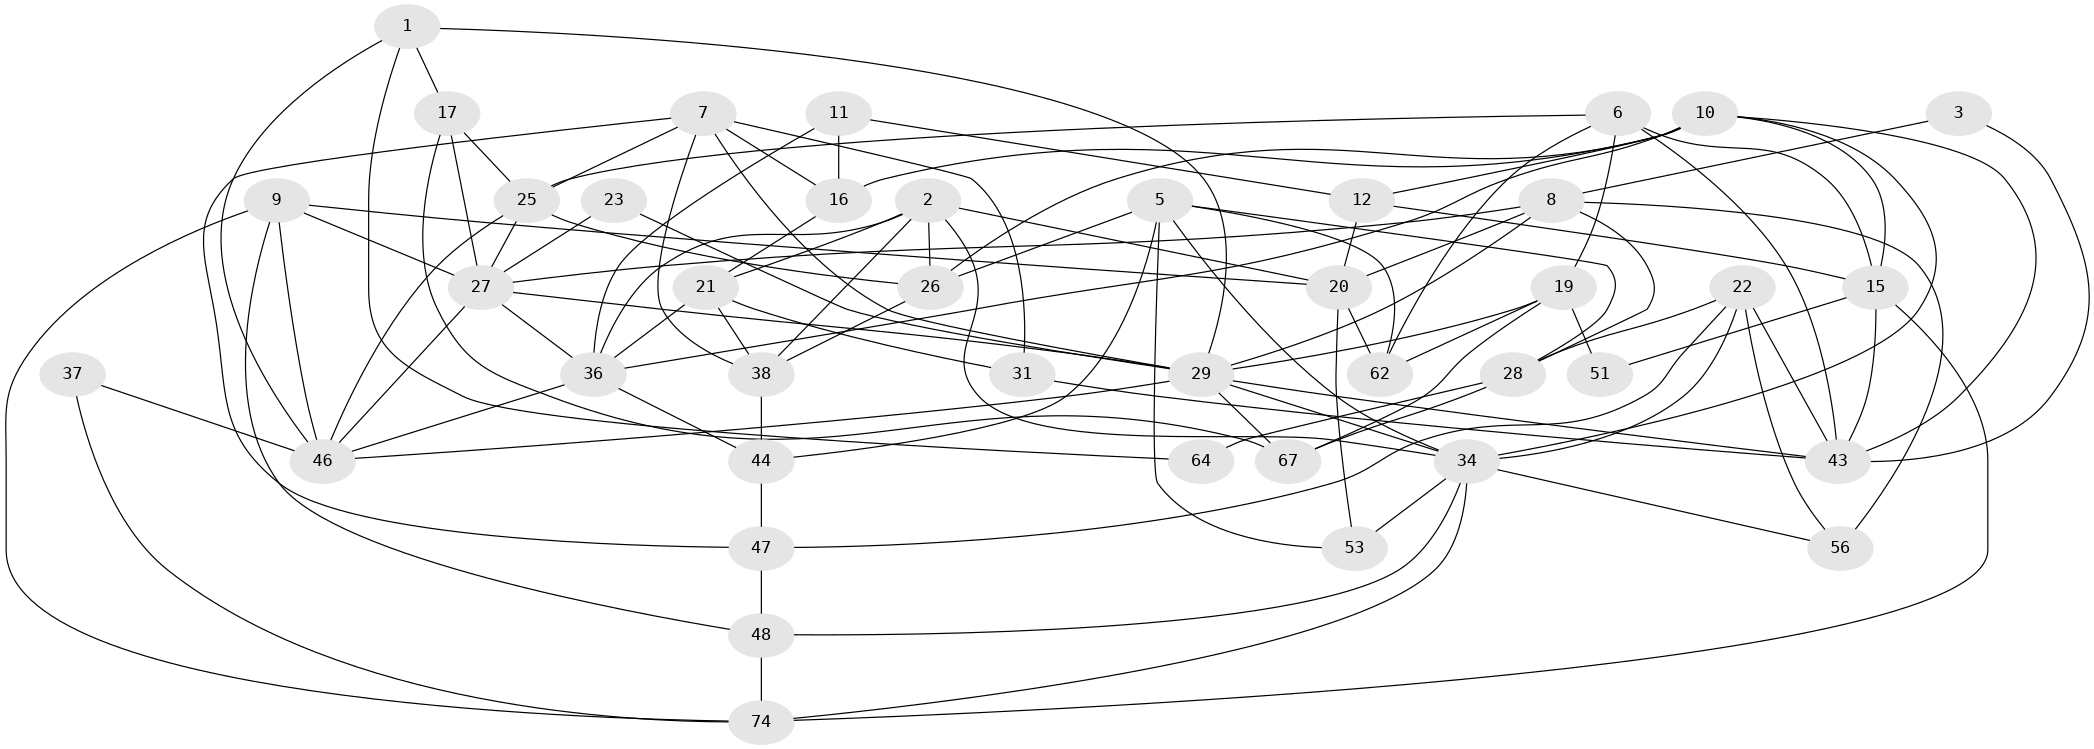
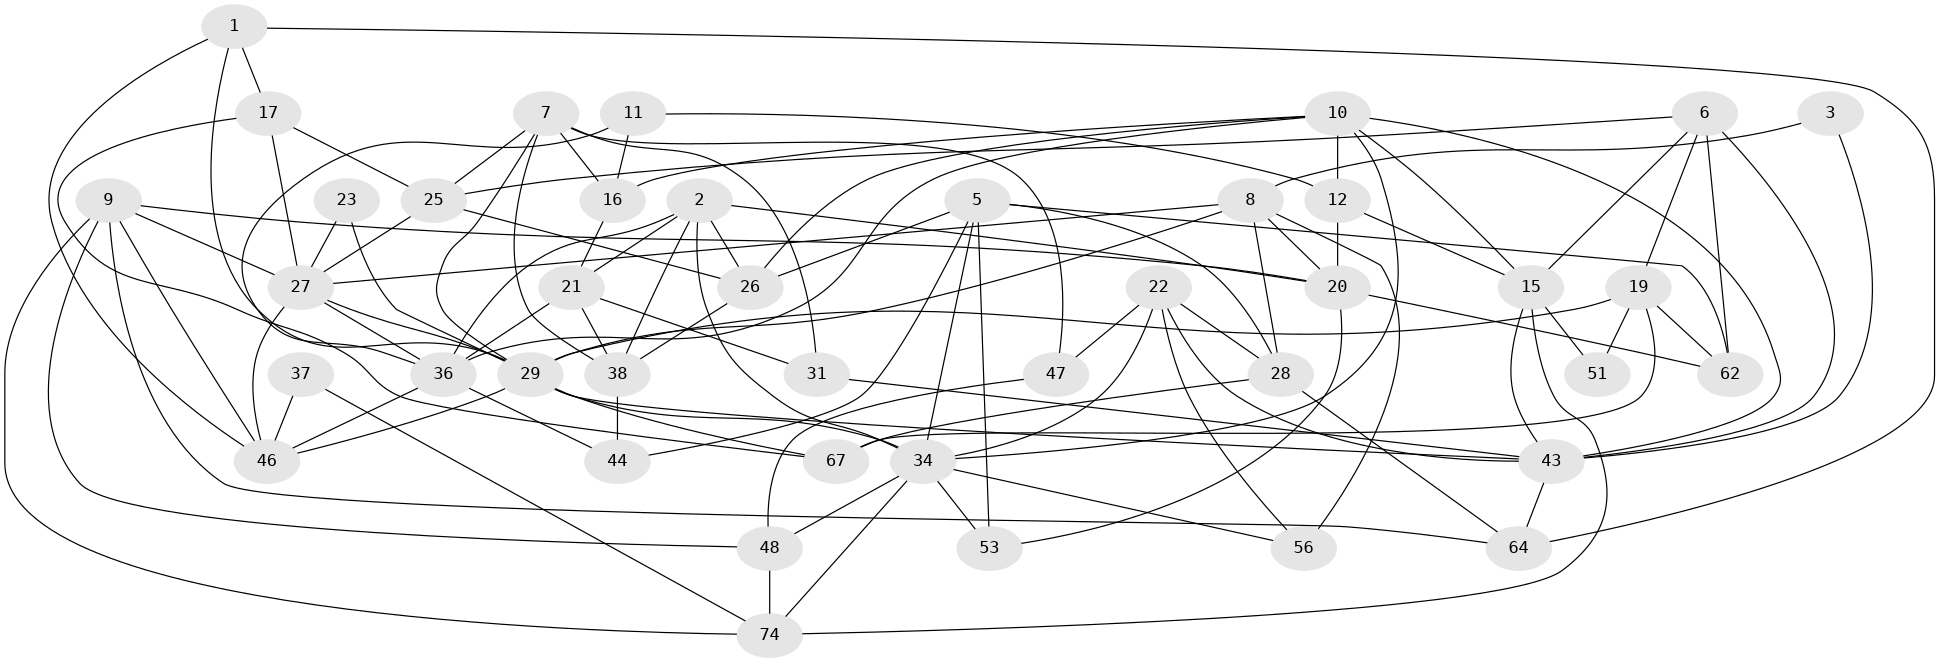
(399, 313) -> none
(761, 505) -> none
none -> (1535, 505)
none -> (708, 514)
